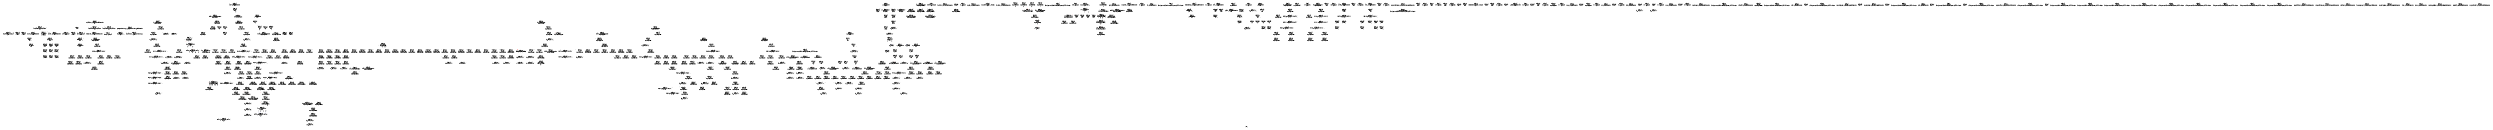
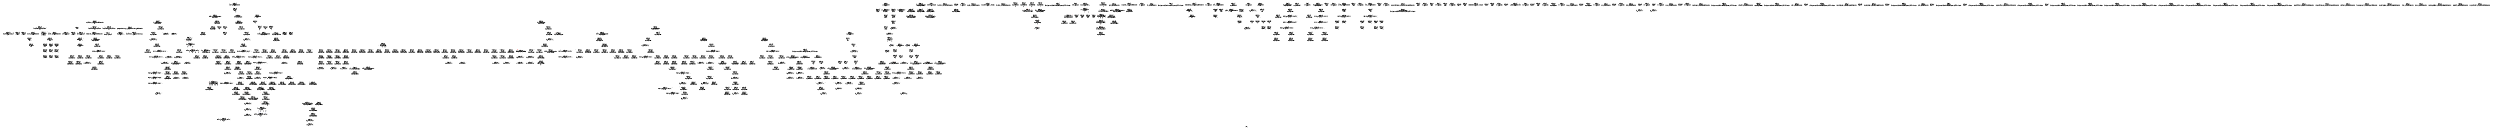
(896, 89) -> none
